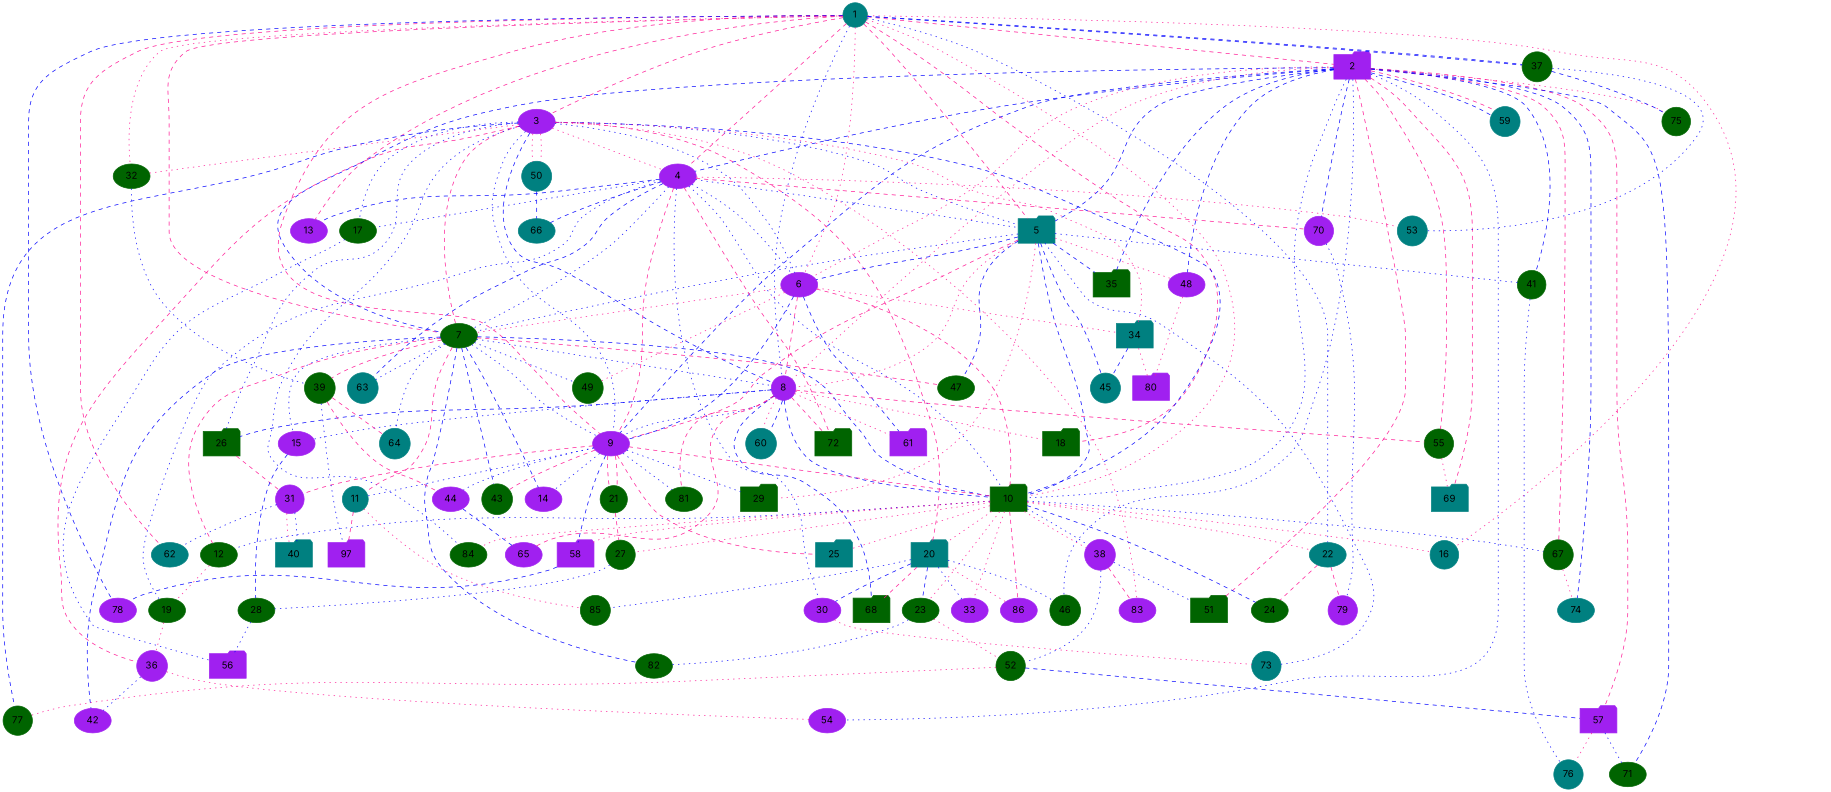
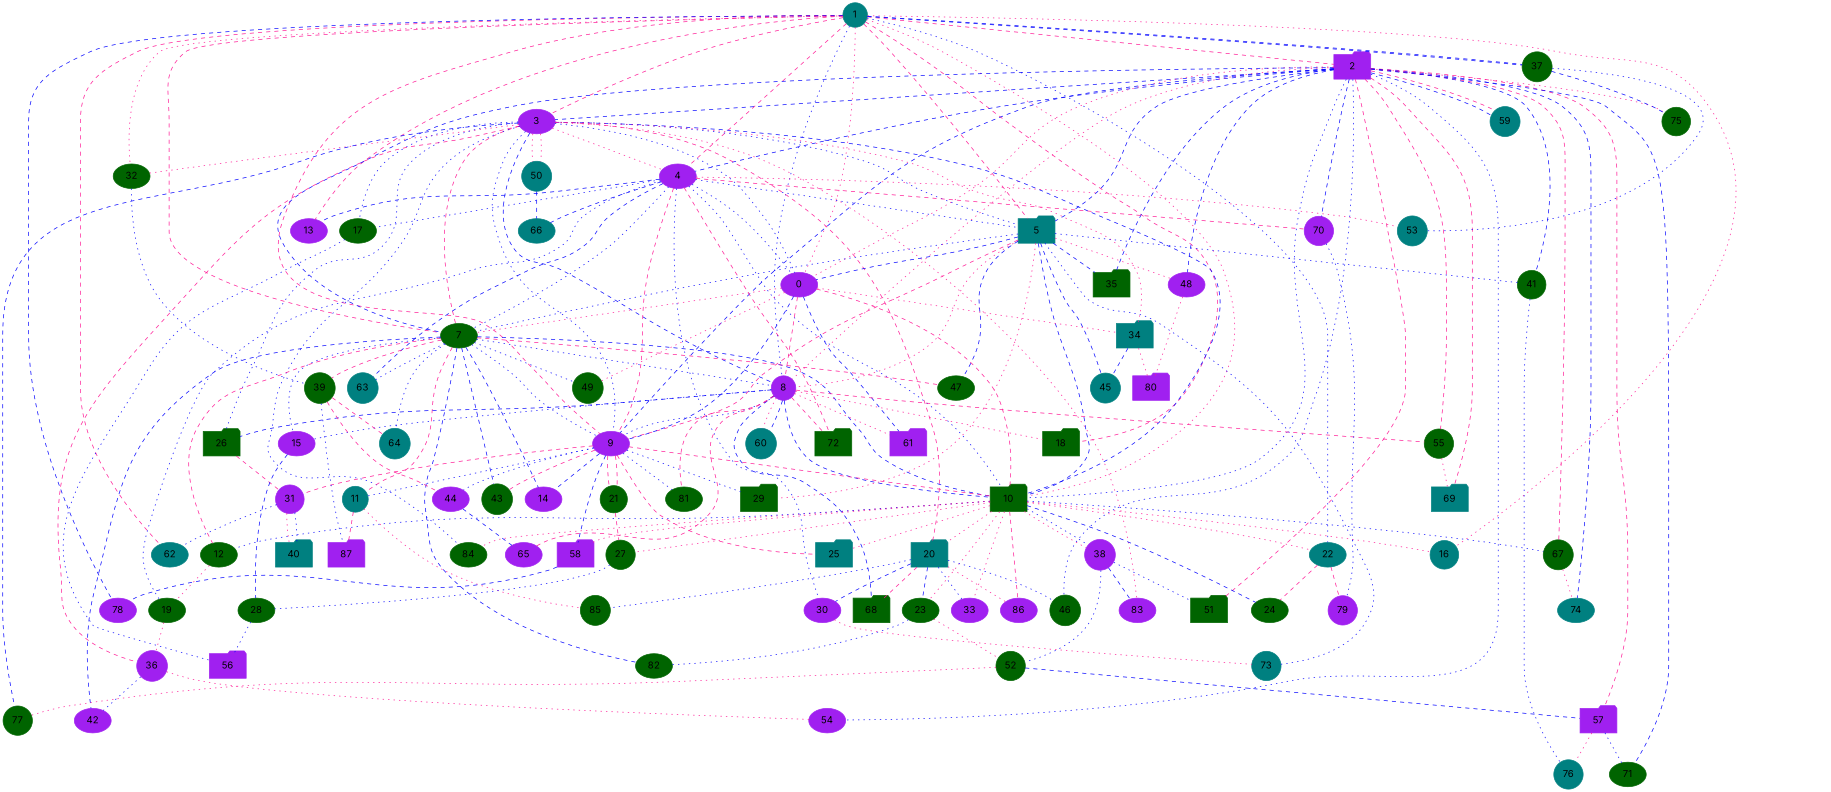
none -> (944, 94)
(799, 285) -> (799, 285)
(577, 471) -> (577, 471)
(346, 555) -> (346, 555)
(1119, 583) -> (1119, 583)
